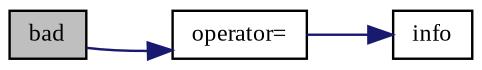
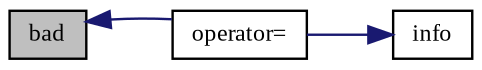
(117, 50) -> (141, 19)
